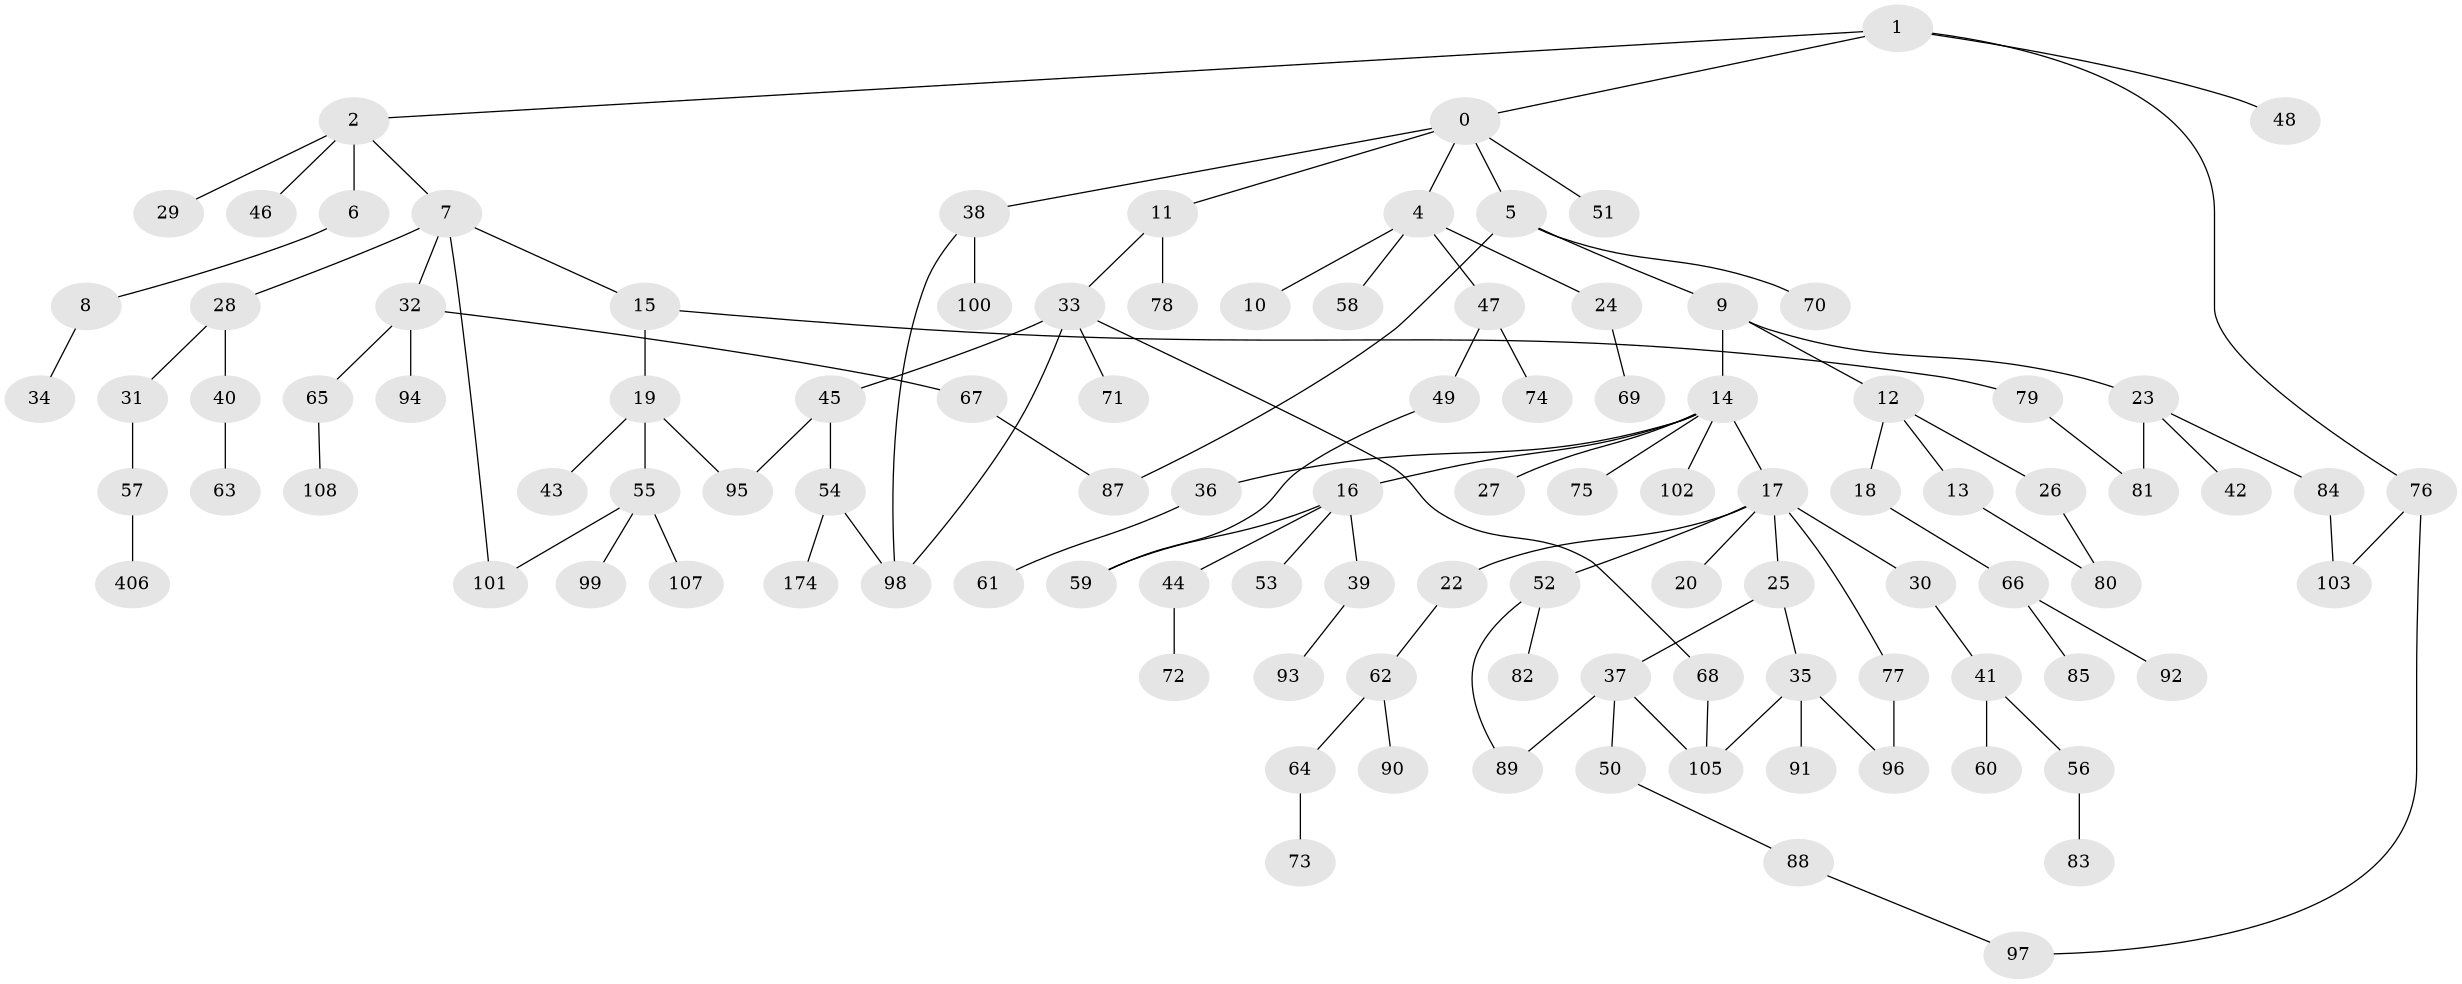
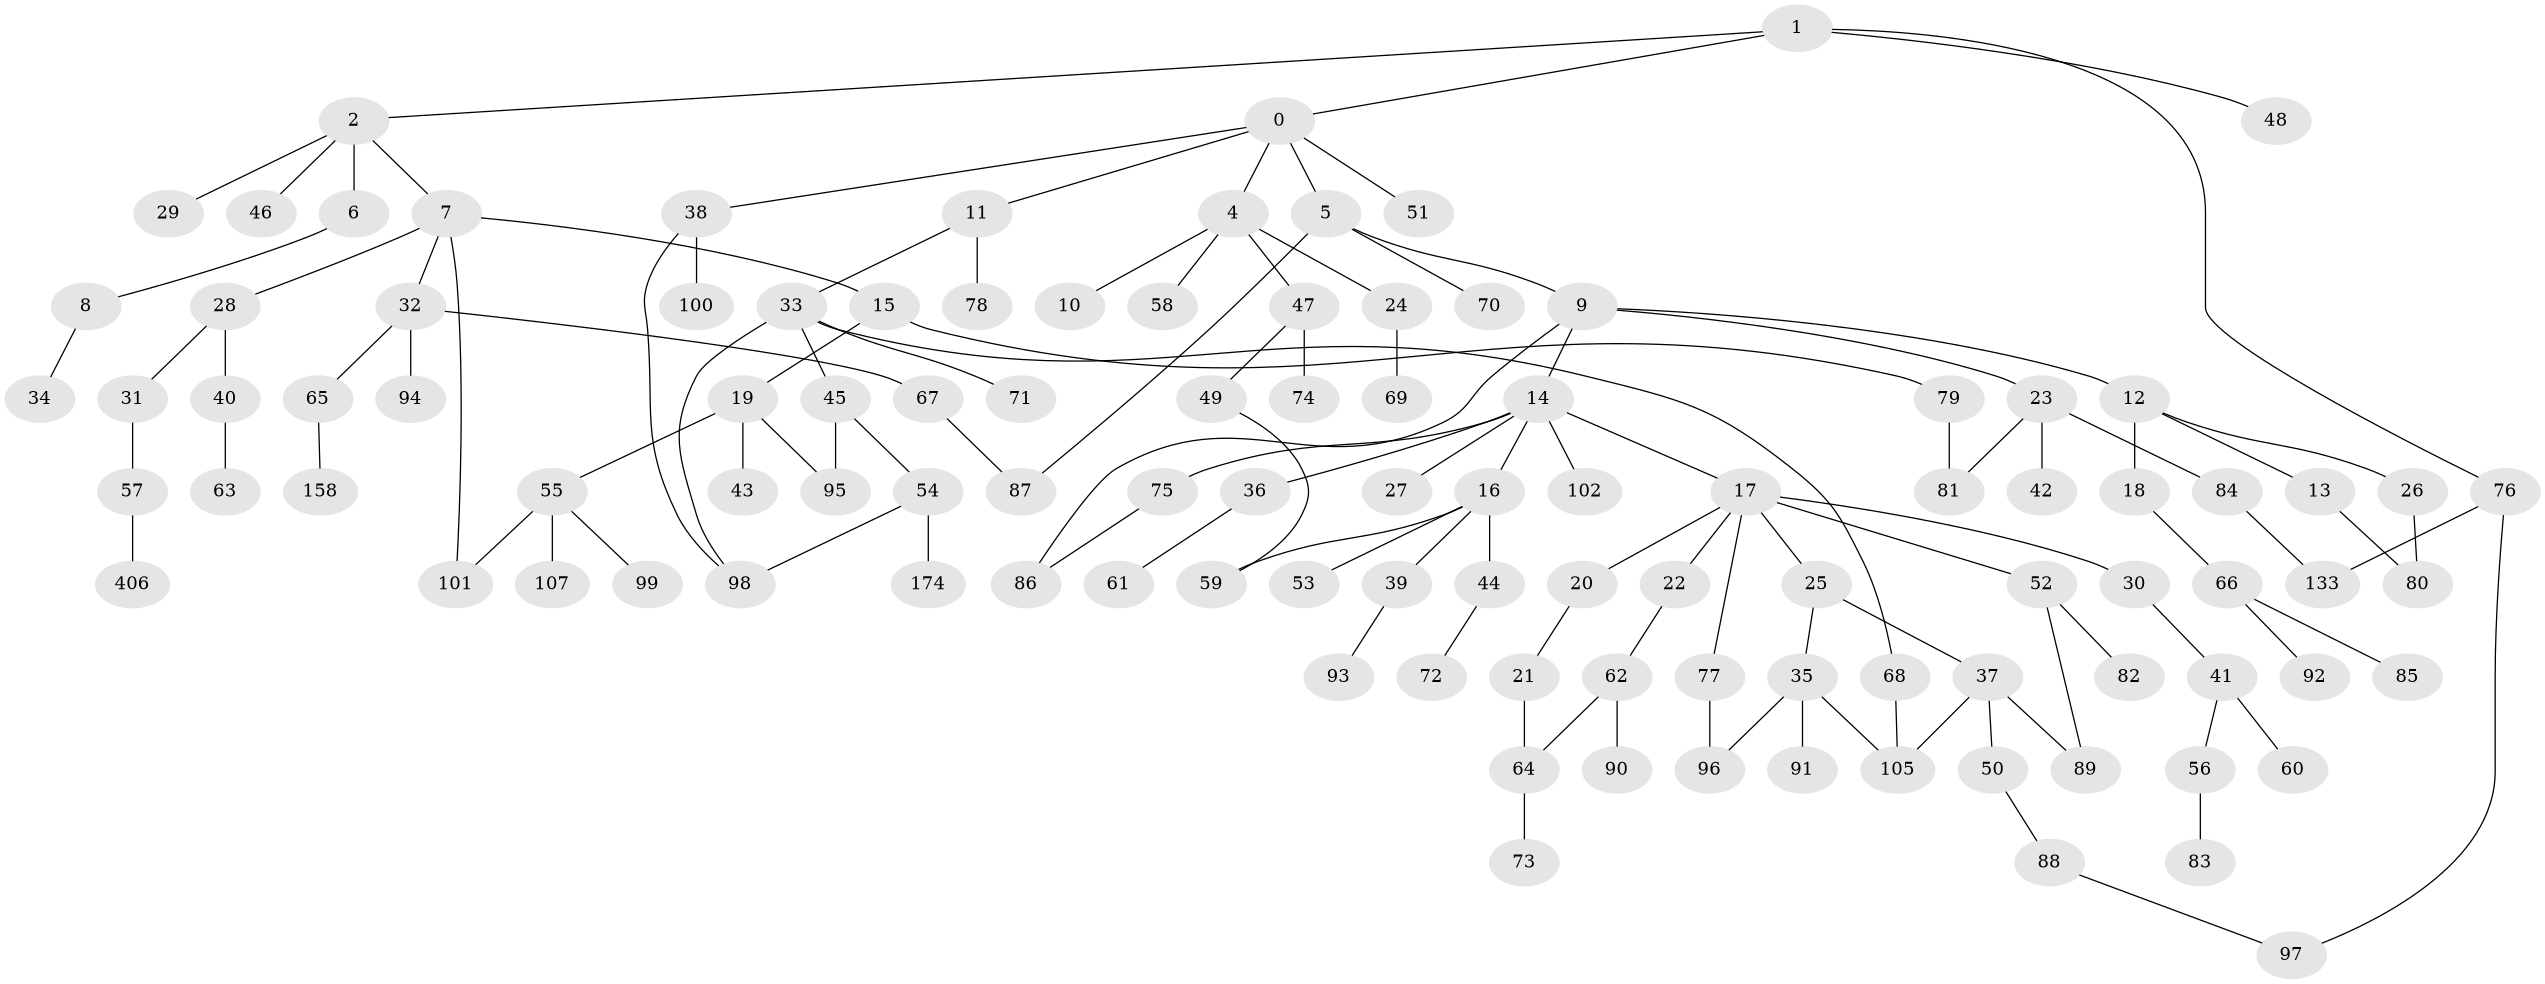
(321, 492) -> (321, 492)
none -> (1026, 585)
(2334, 585) -> (2323, 585)
none -> (1524, 677)
